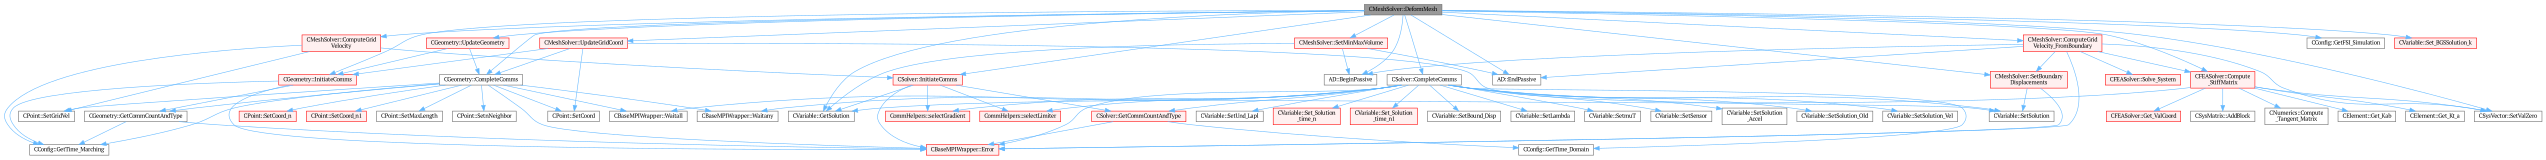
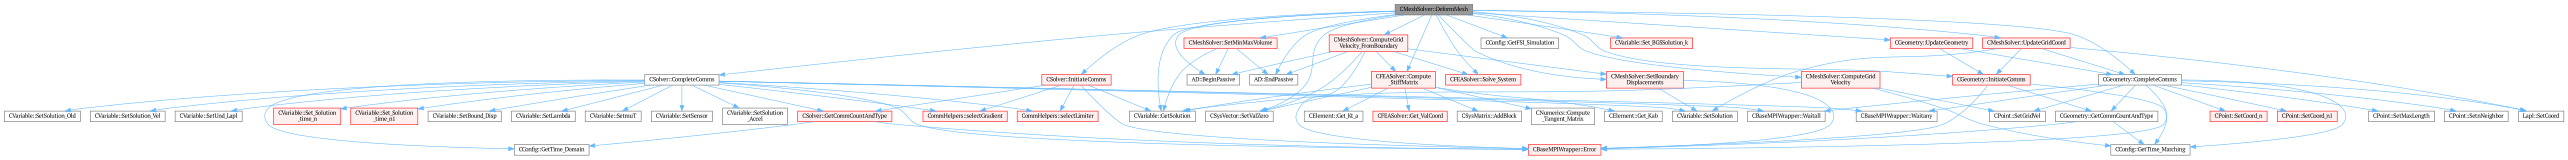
none -> (1453, 44)
(634, 65) -> (1494, 92)
(574, 116) -> (2541, 116)
